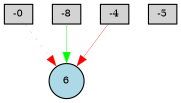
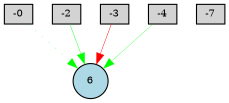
(67, 14) -> (67, 14)
none -> (115, 14)
(163, 14) -> (211, 14)
(37, 41) -> (49, 43)
(96, 41) -> (132, 43)
